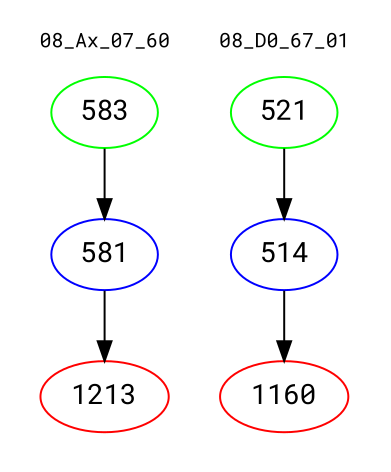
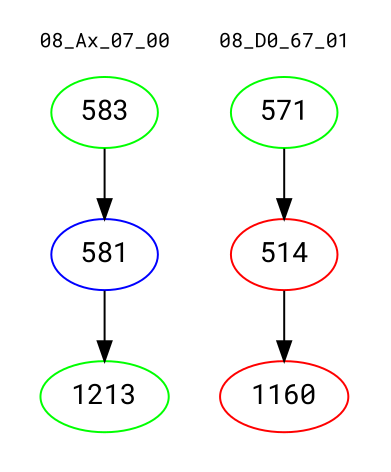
(106, 42) -> (106, 42)
(284, 112) -> (284, 112)
(284, 255) -> (284, 255)
(105, 397) -> (105, 397)
